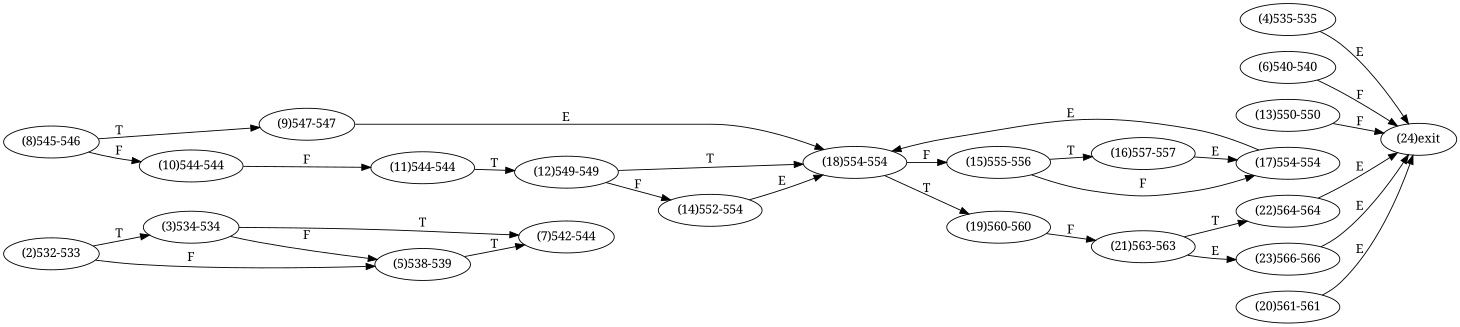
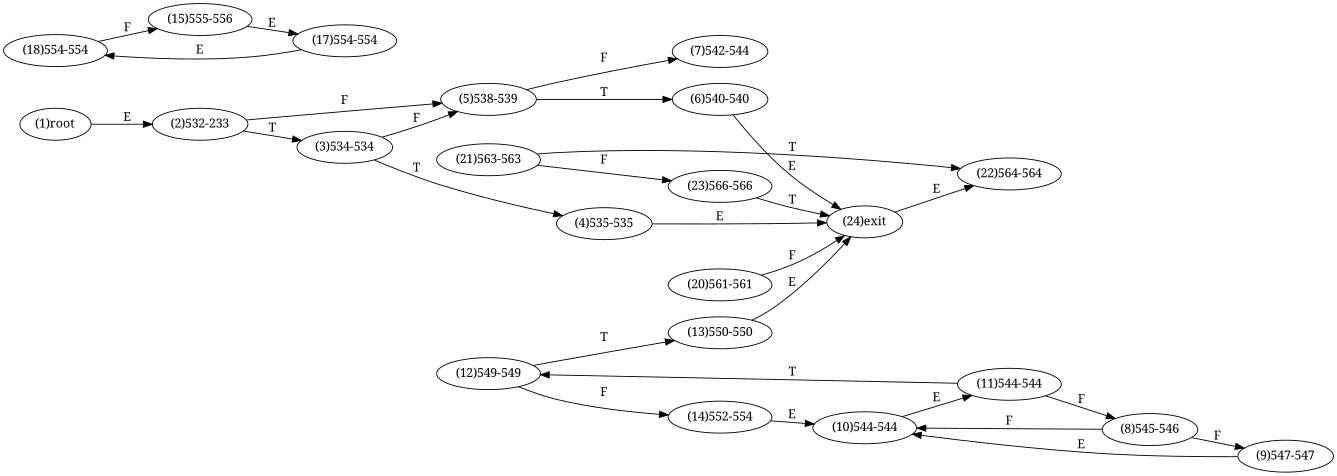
(1360, 95) -> (792, 166)
none -> (600, 99)
(1360, 122) -> (792, 283)
none -> (55, 124)
(587, 124) -> (1079, 452)
(119, 131) -> (1218, 436)
(1143, 154) -> none
(307, 160) -> (937, 398)
(706, 167) -> (599, 354)
(1355, 179) -> (930, 200)
(1143, 184) -> (272, 24)
(782, 190) -> (788, 422)
(1360, 206) -> (792, 200)
(999, 227) -> none
(374, 229) -> (462, 191)
(495, 245) -> (604, 58)
(1360, 250) -> (792, 256)
(1216, 252) -> (604, 160)
(51, 254) -> (200, 124)
none -> (1076, 406)
